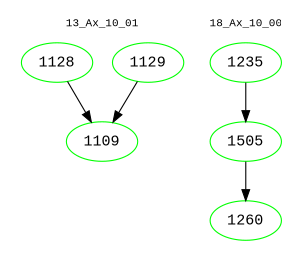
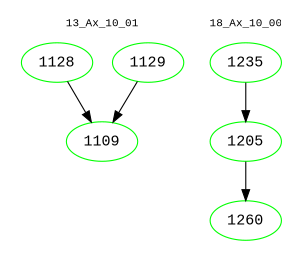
(246, 142) -> (246, 142)
